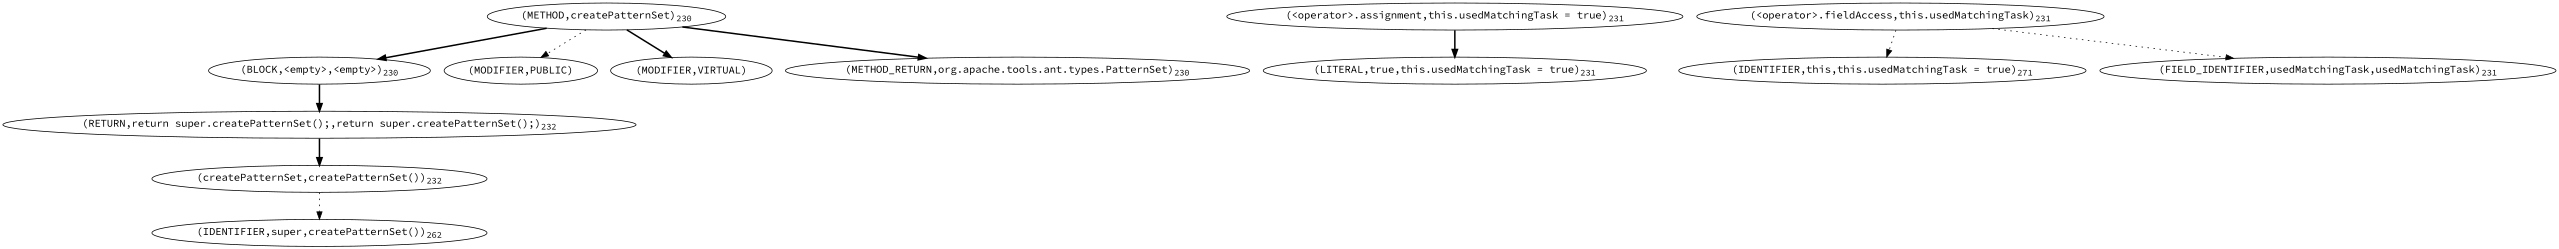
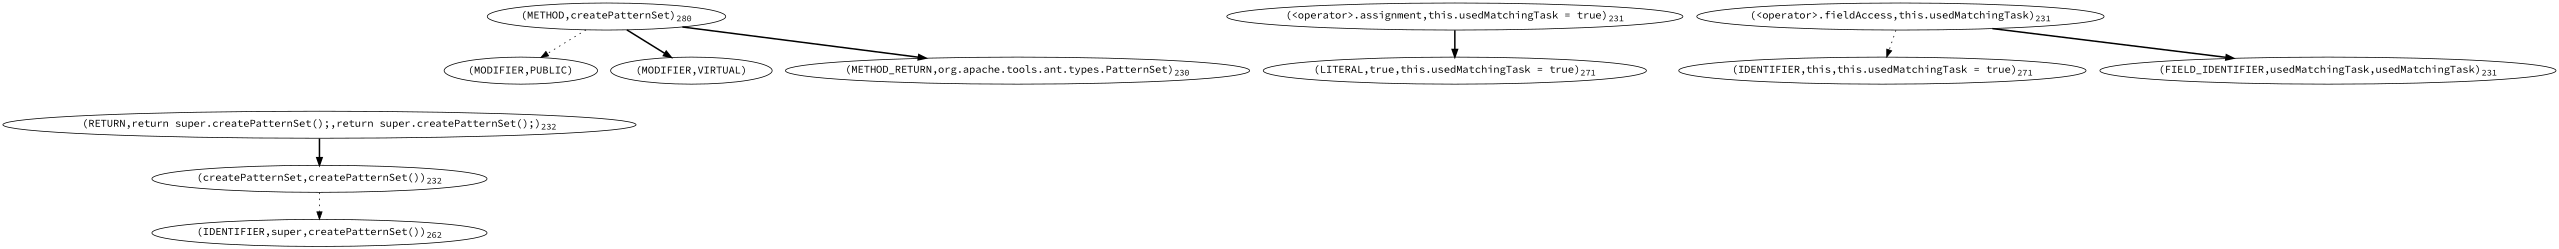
(684, 15) -> (684, 15)
(2109, 43) -> (2109, 43)
(1588, 70) -> (1588, 70)
(319, 71) -> none
